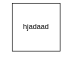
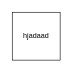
(36, 27) -> (36, 36)
